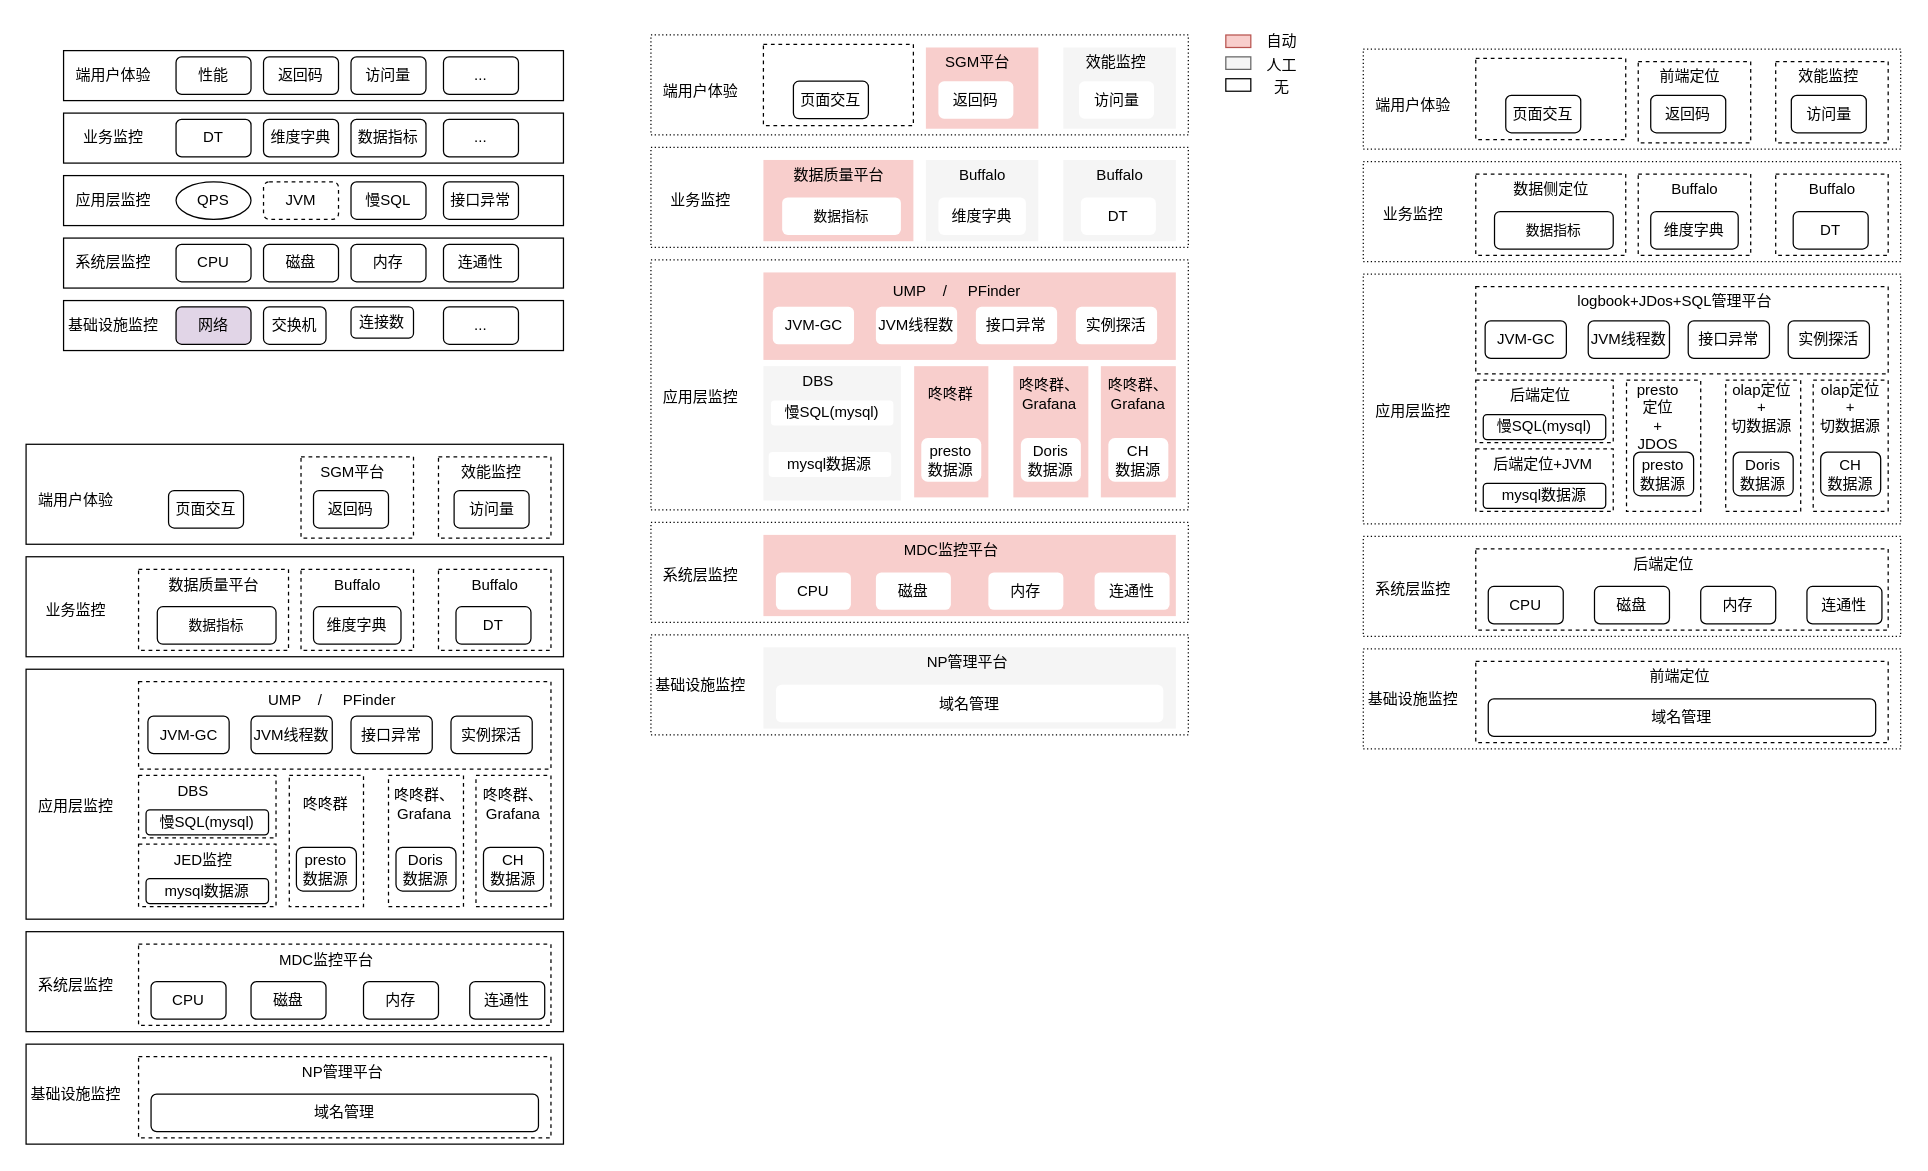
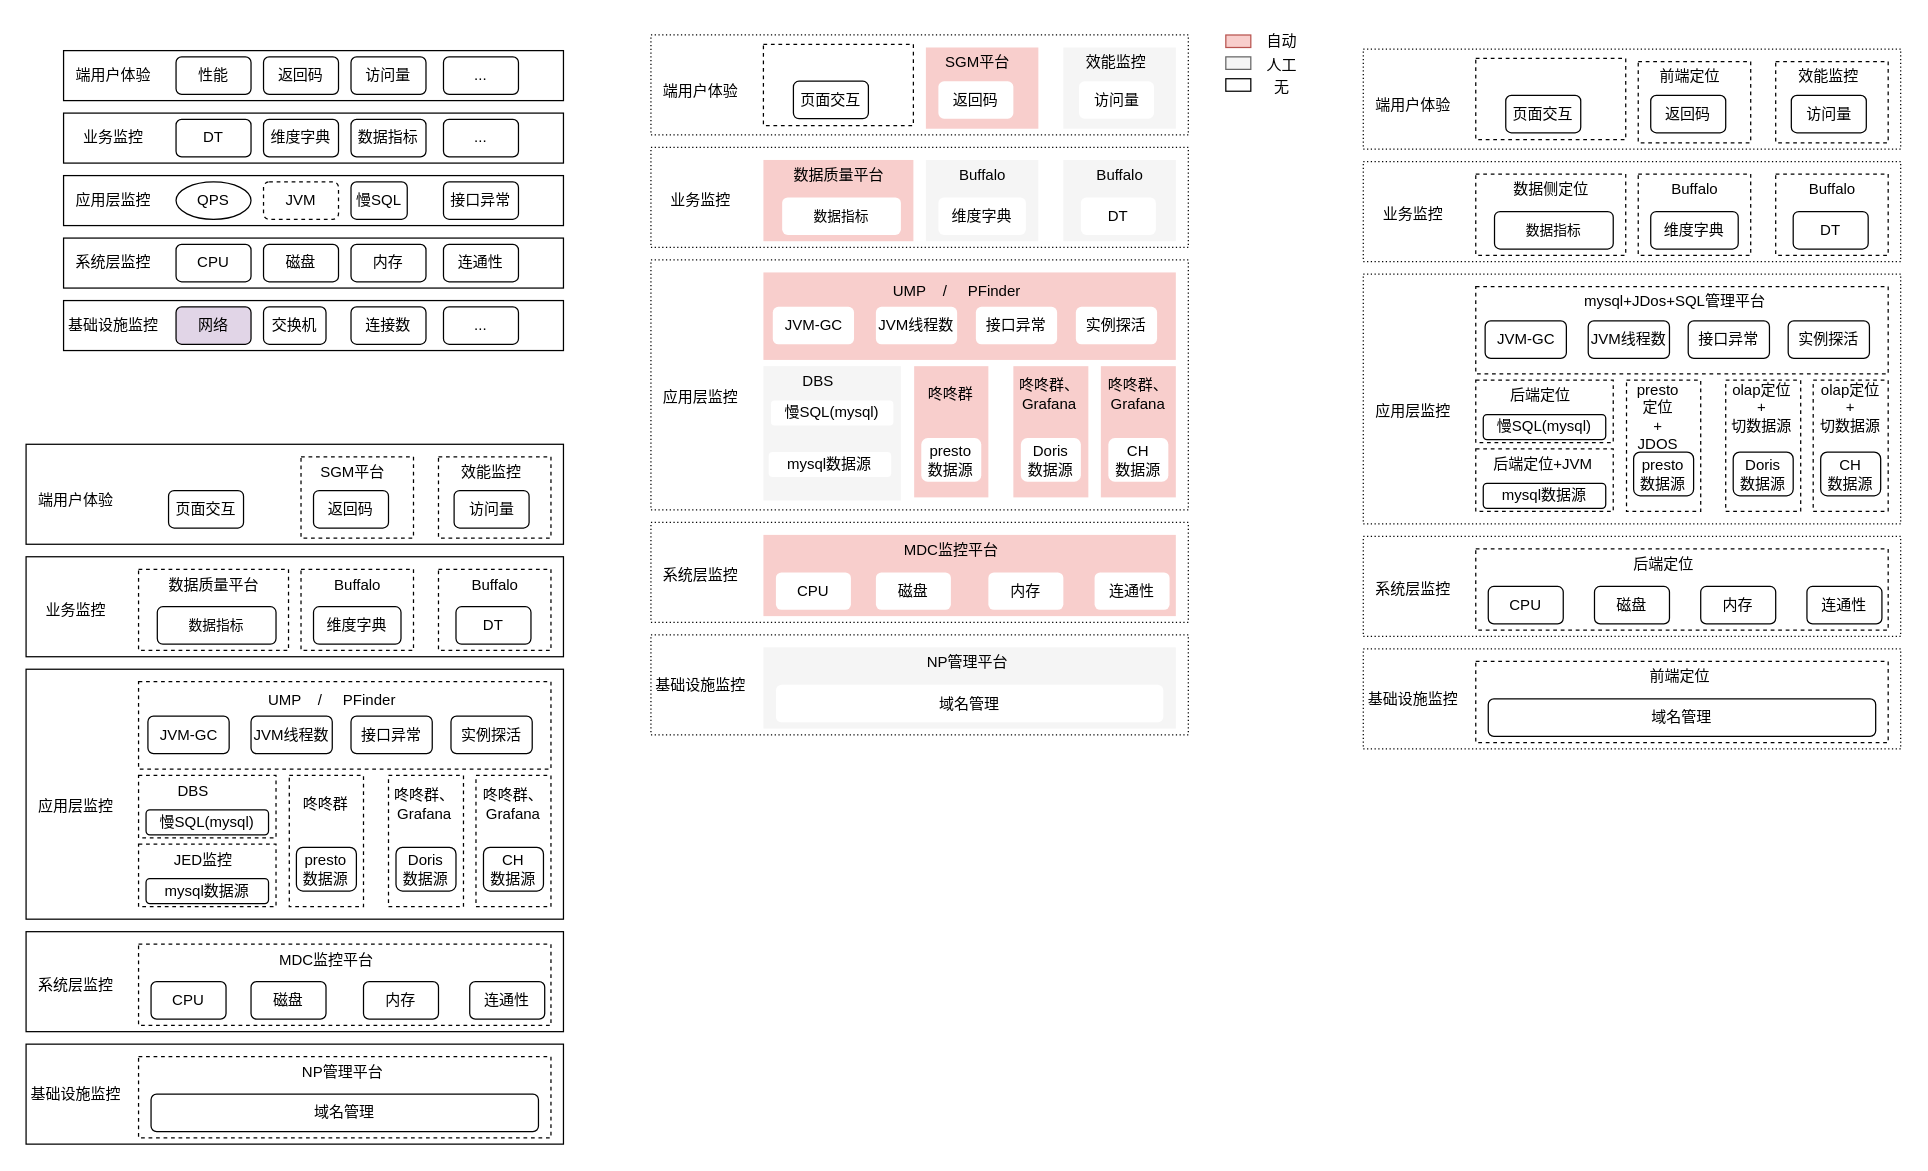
(388, 201) -> (379, 201)
(1675, 302) -> (1675, 302)
(382, 323) -> (388, 326)
